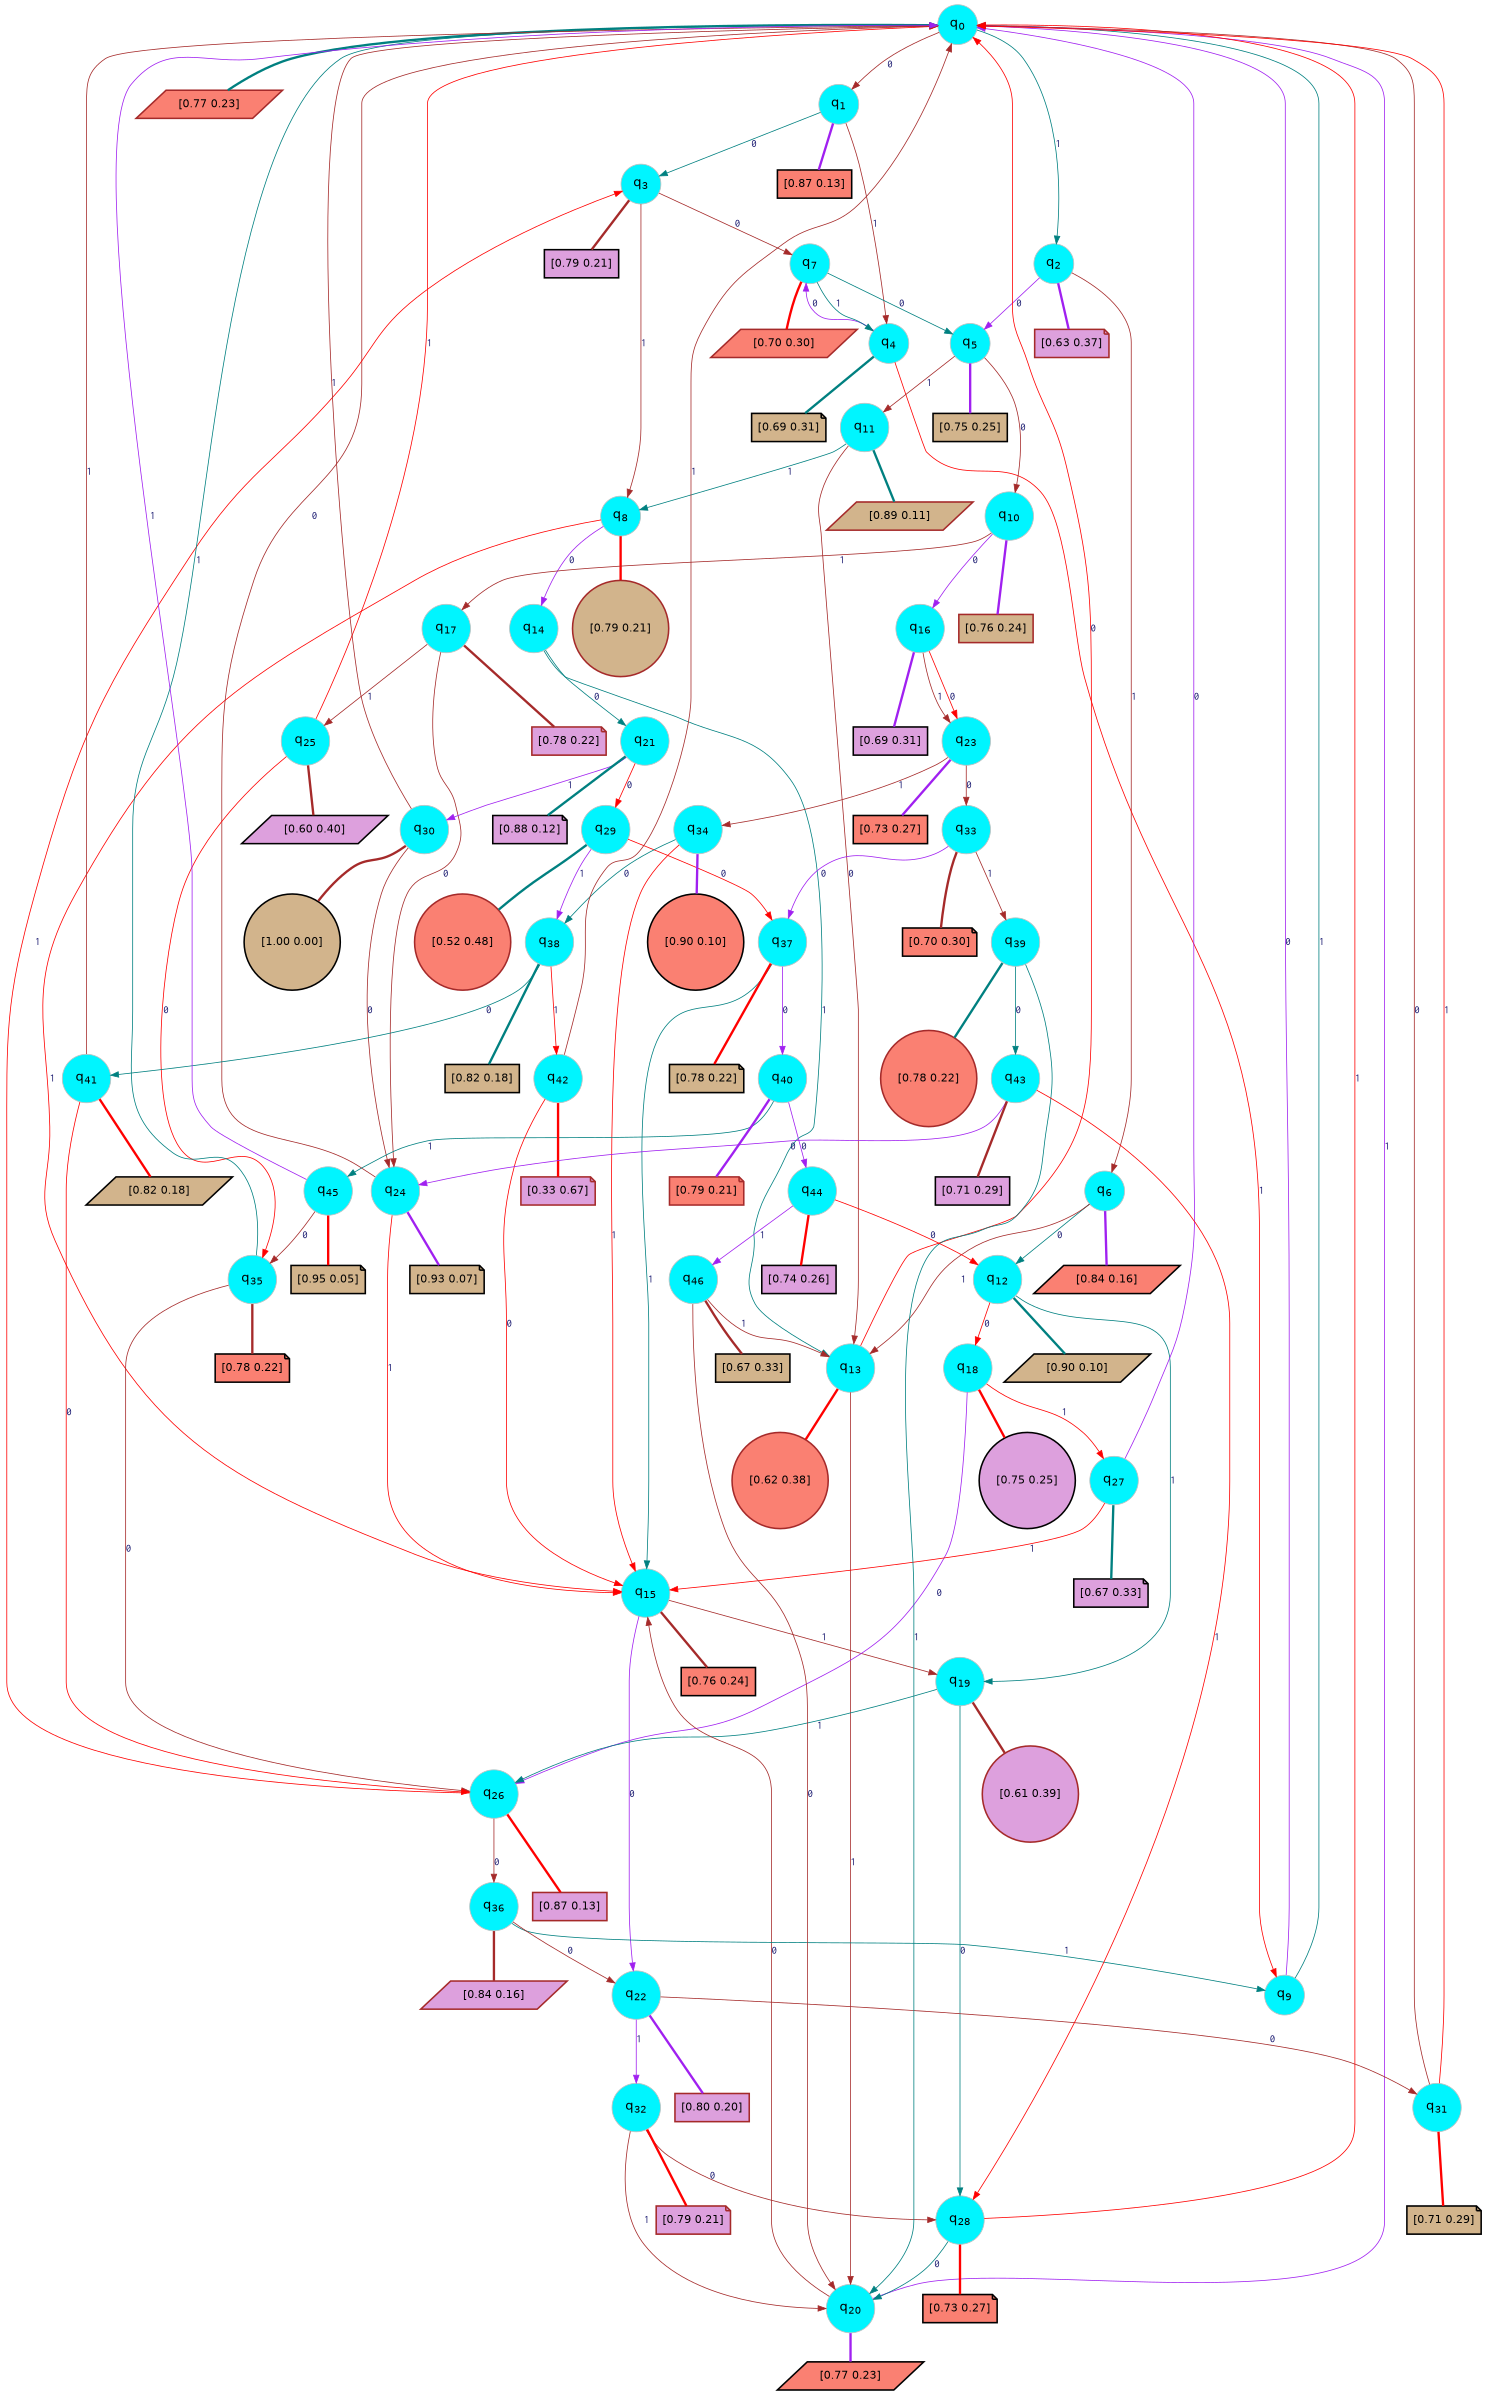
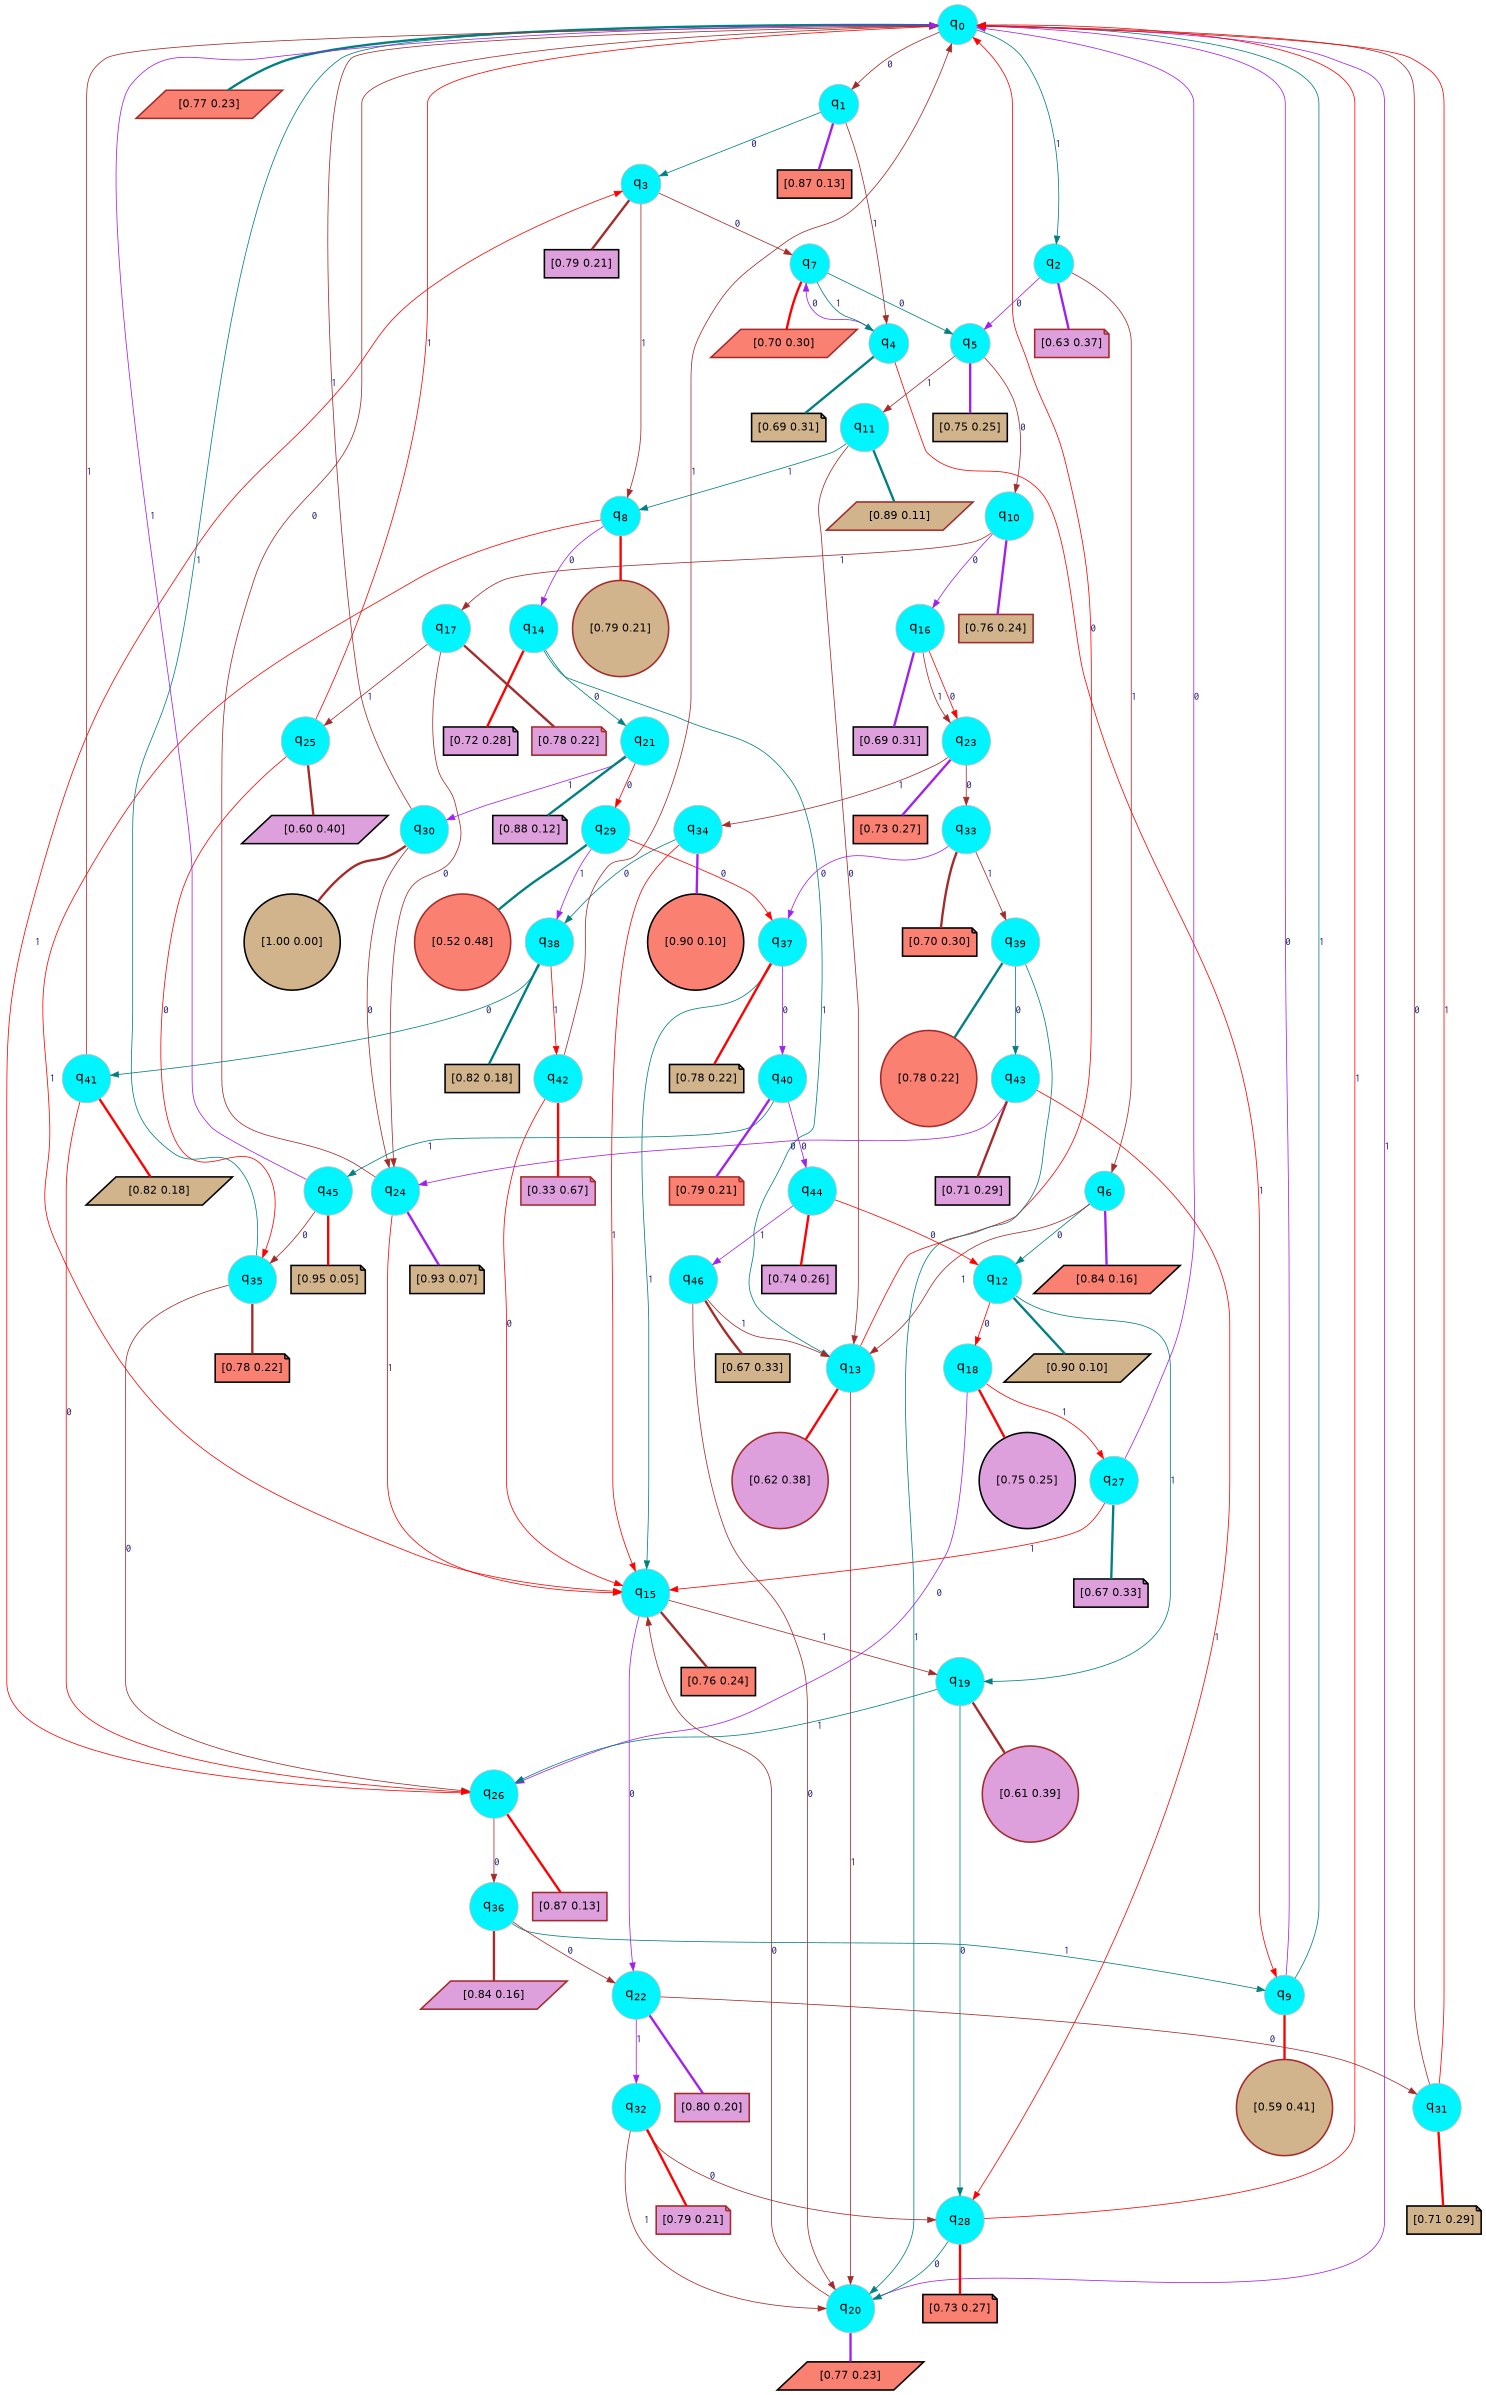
none -> (481, 741)
(780, 1481) -> (780, 1481)
none -> (1285, 2108)
